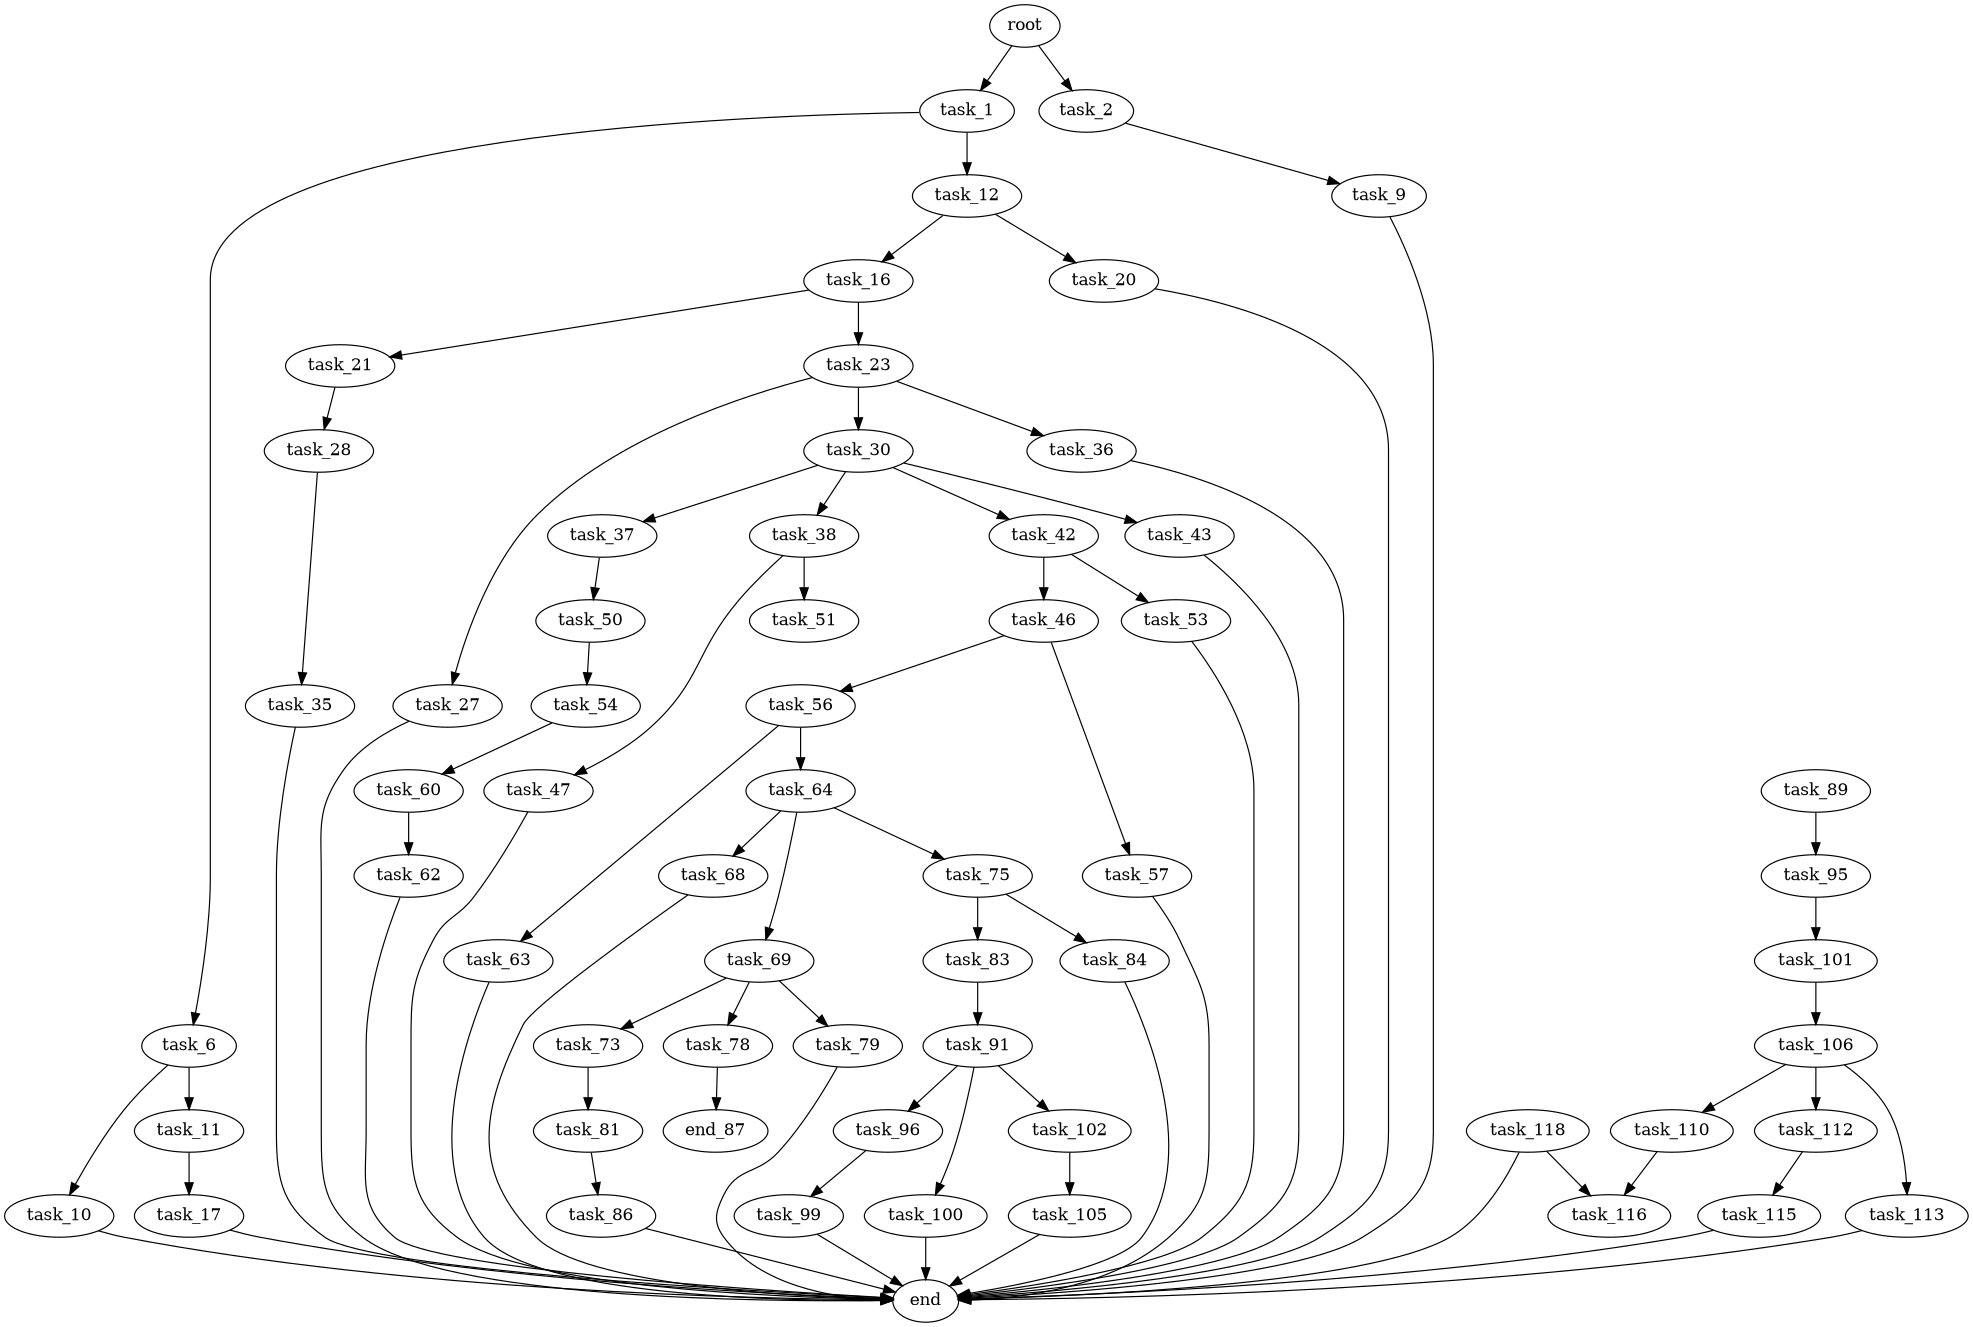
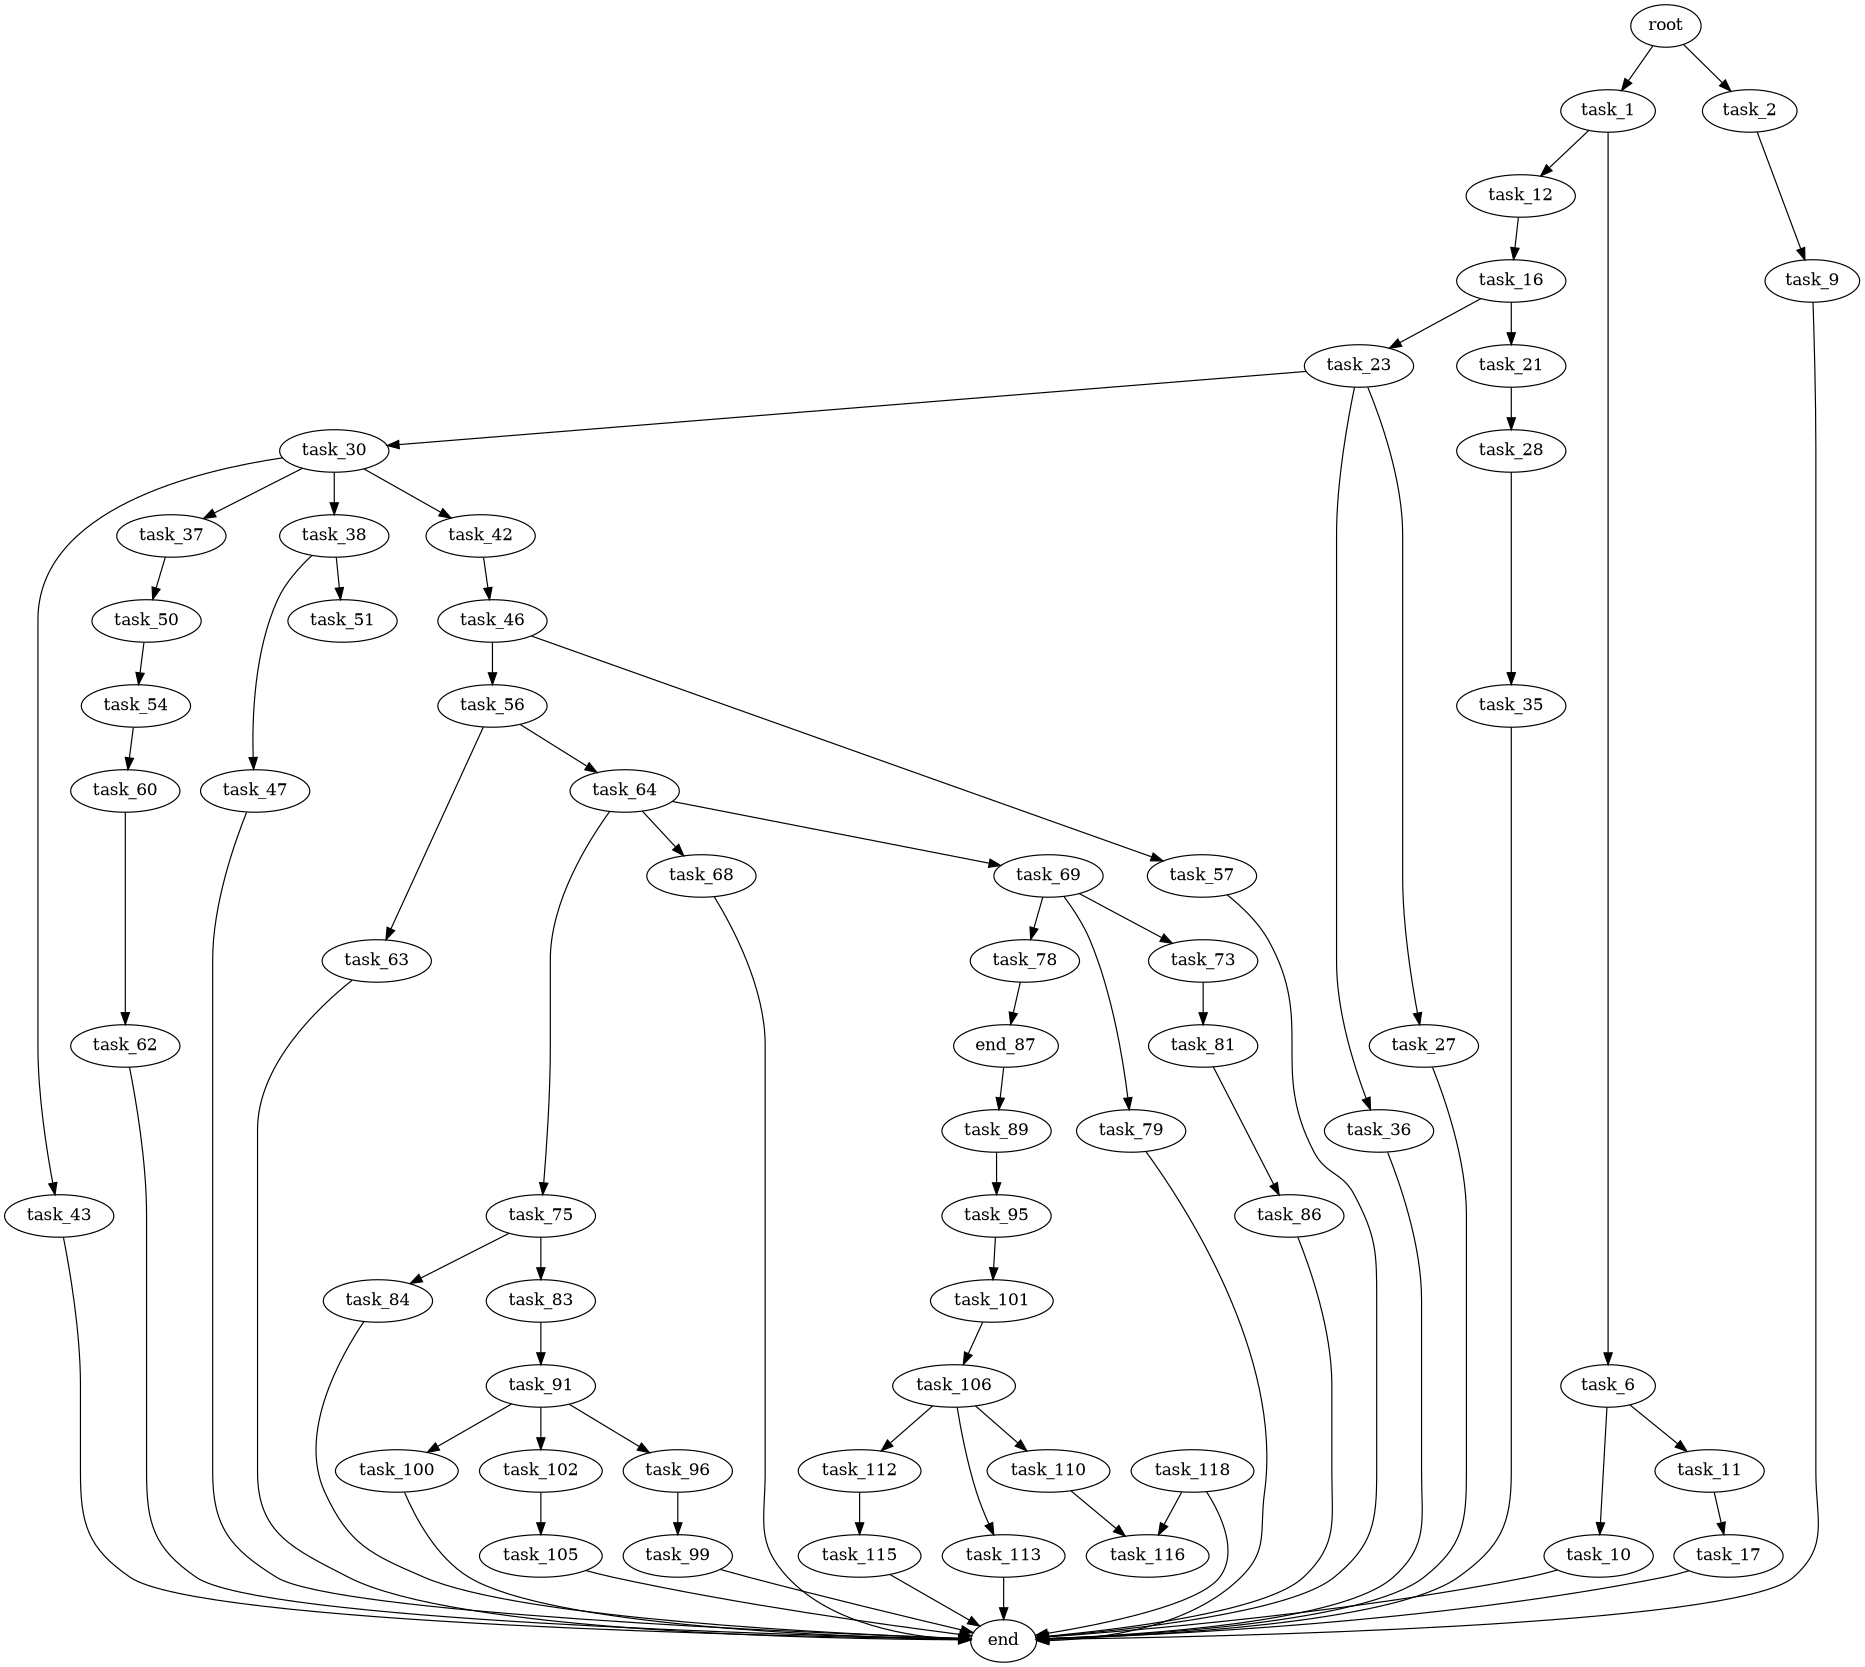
(1104, 281) -> none
(1176, 621) -> none
none -> (1002, 1083)
